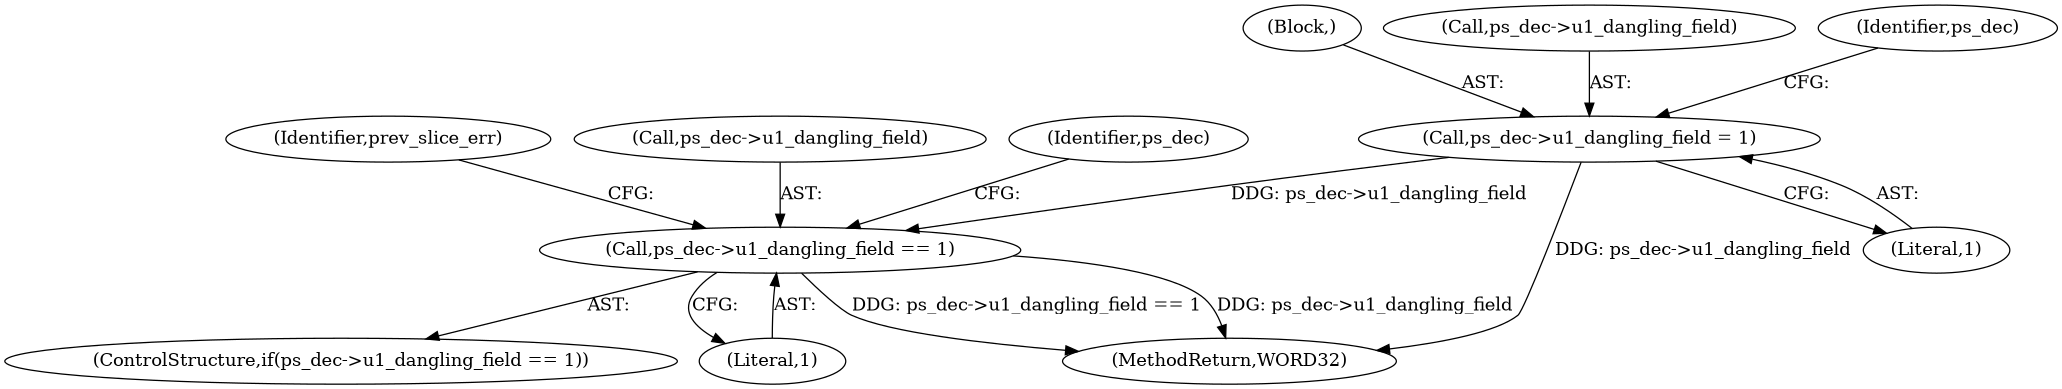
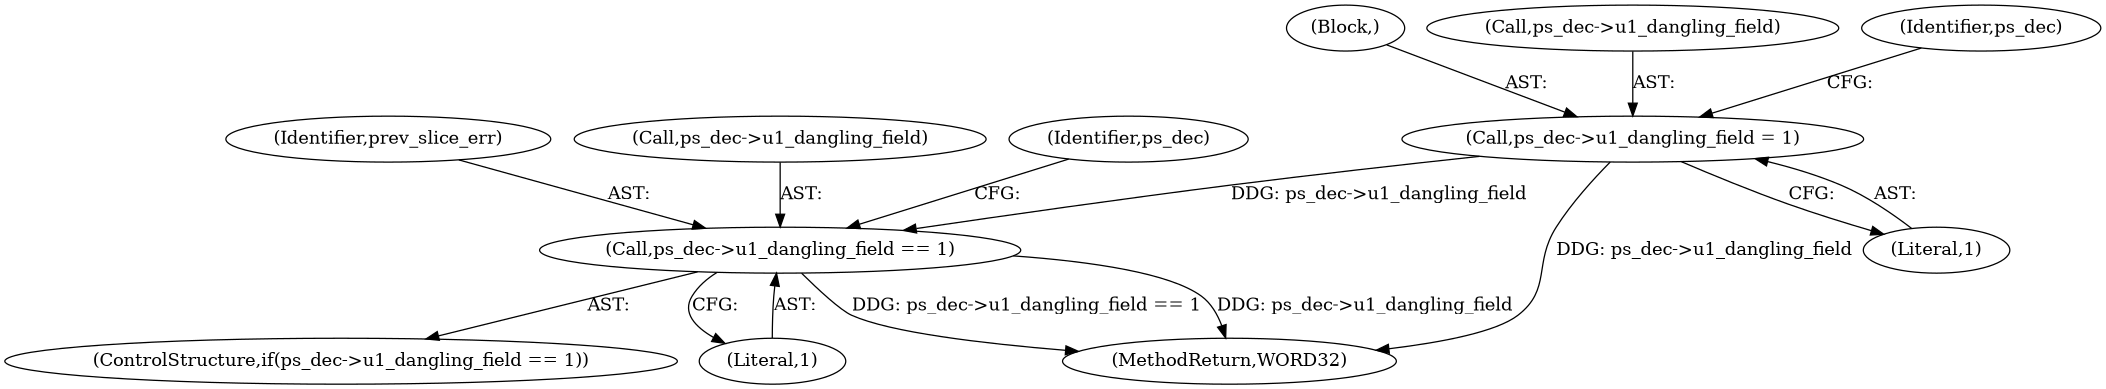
(634, 195) -> (632, 195)
